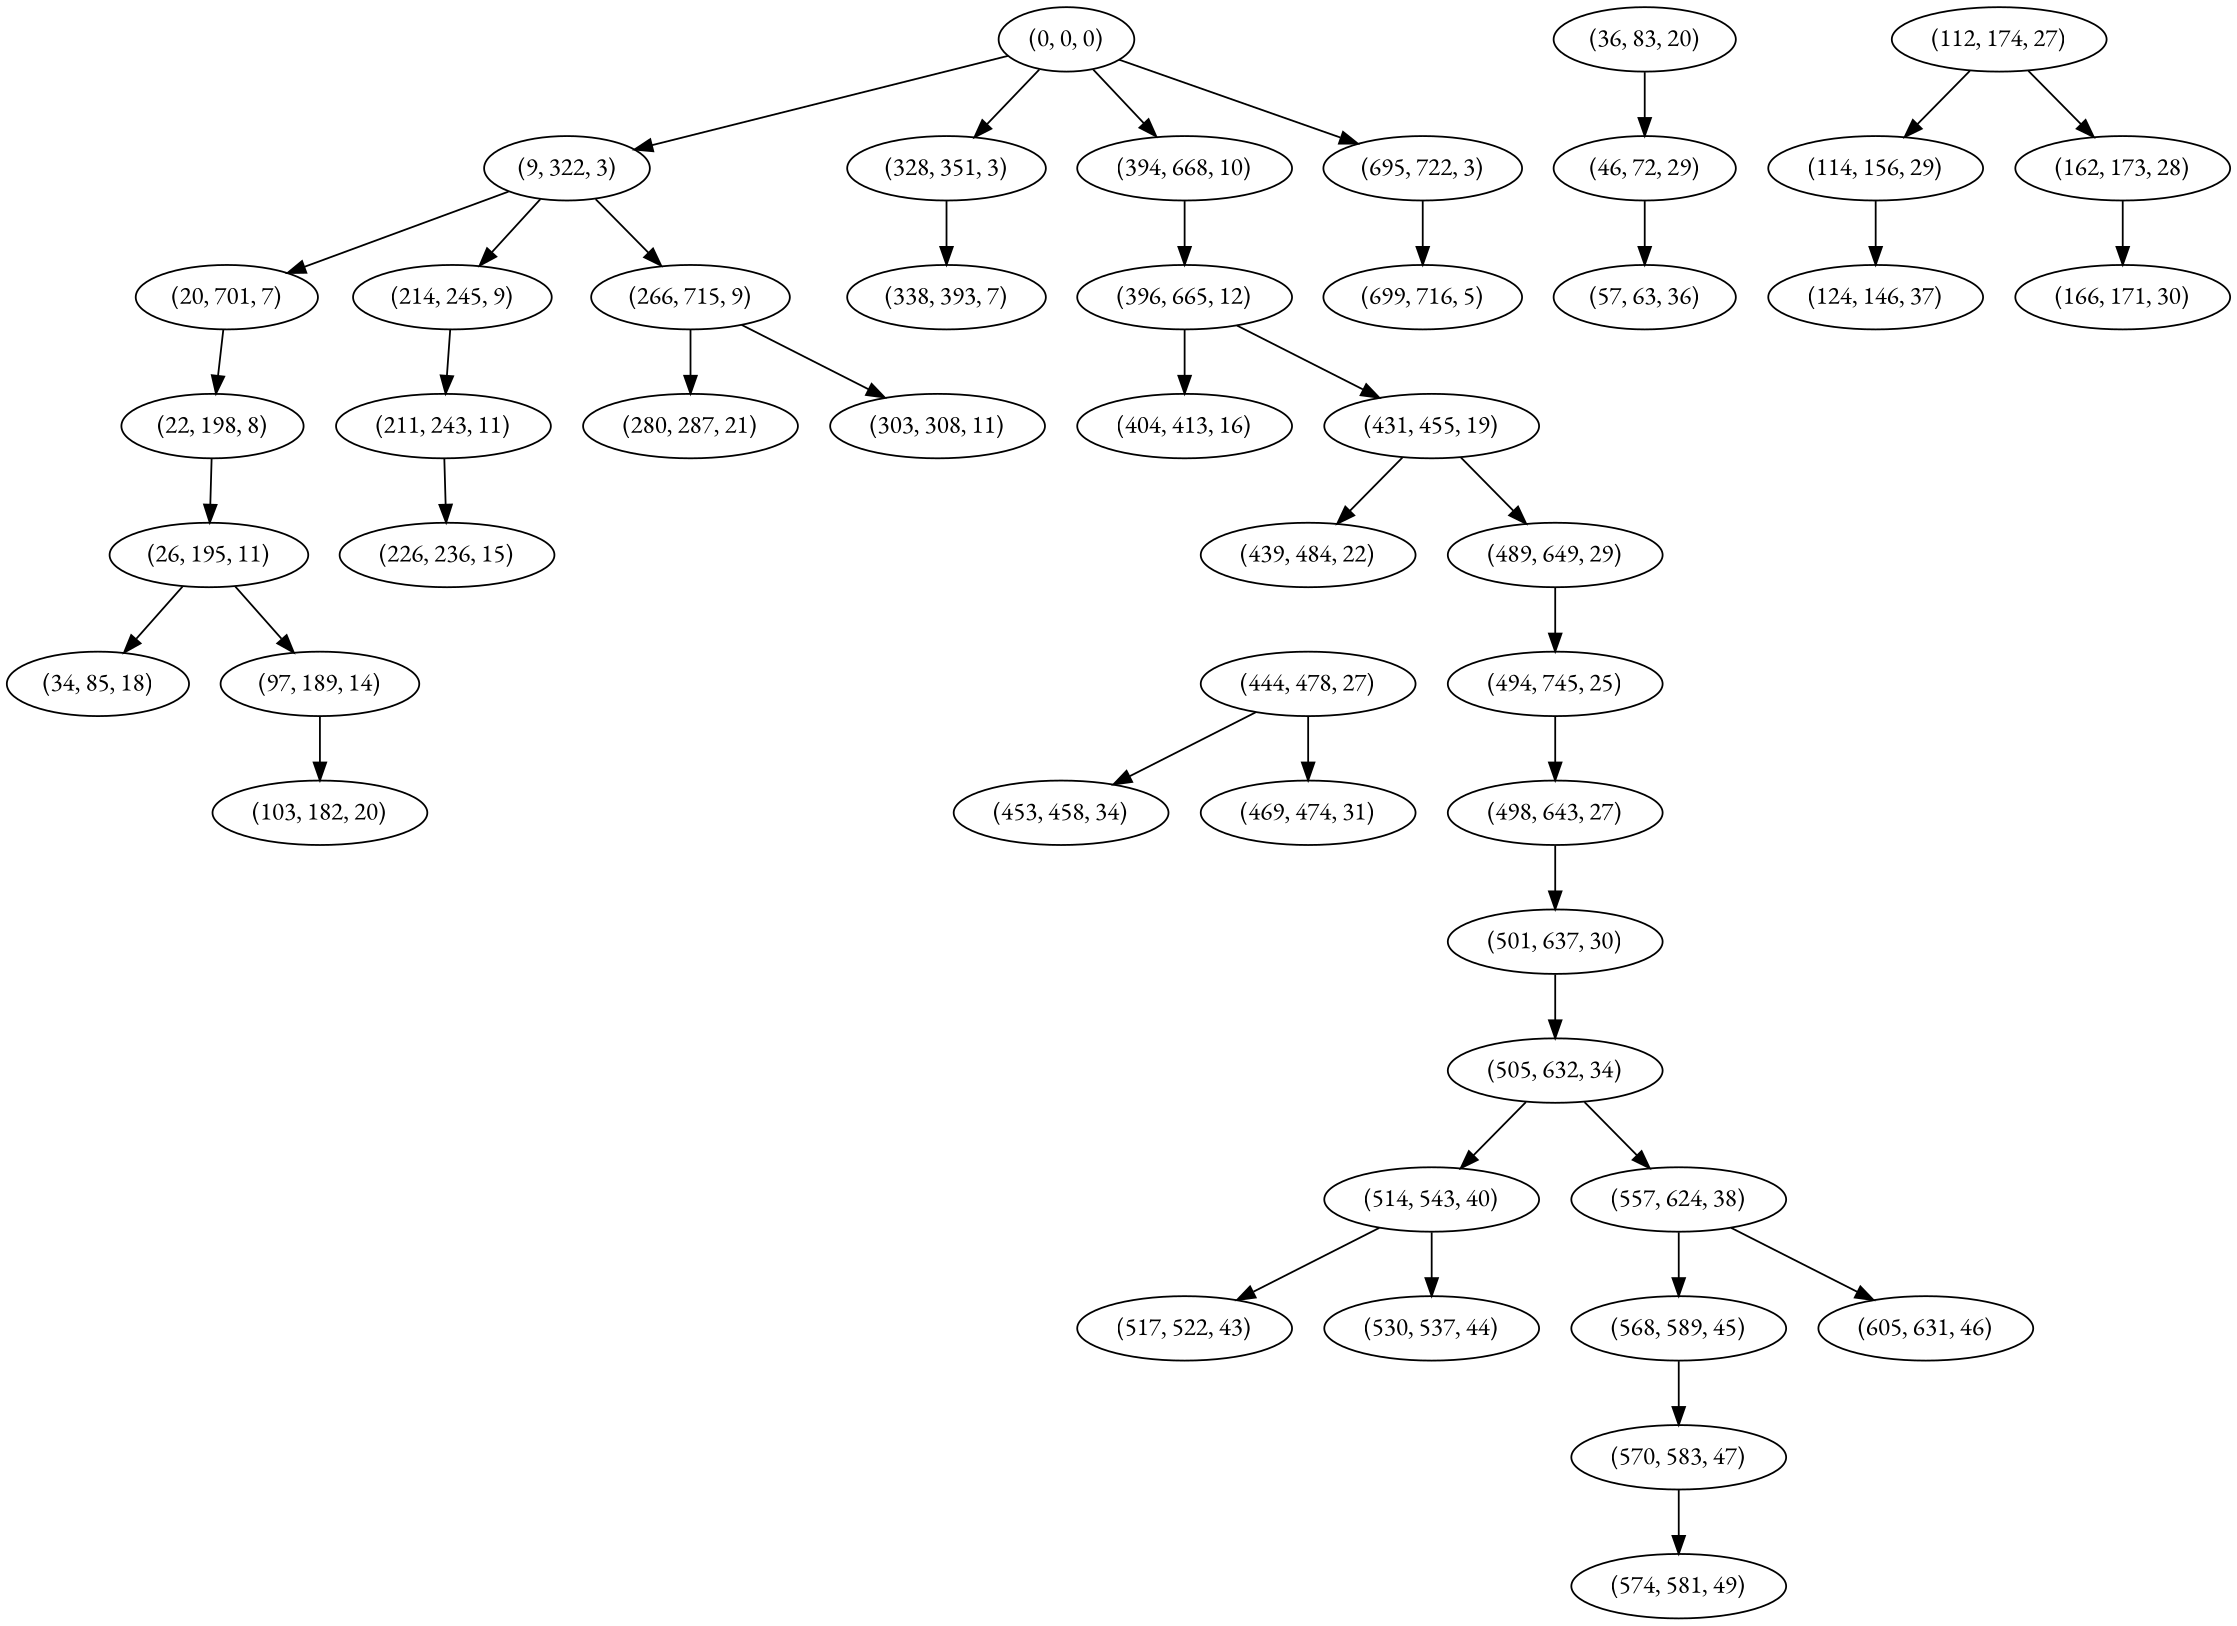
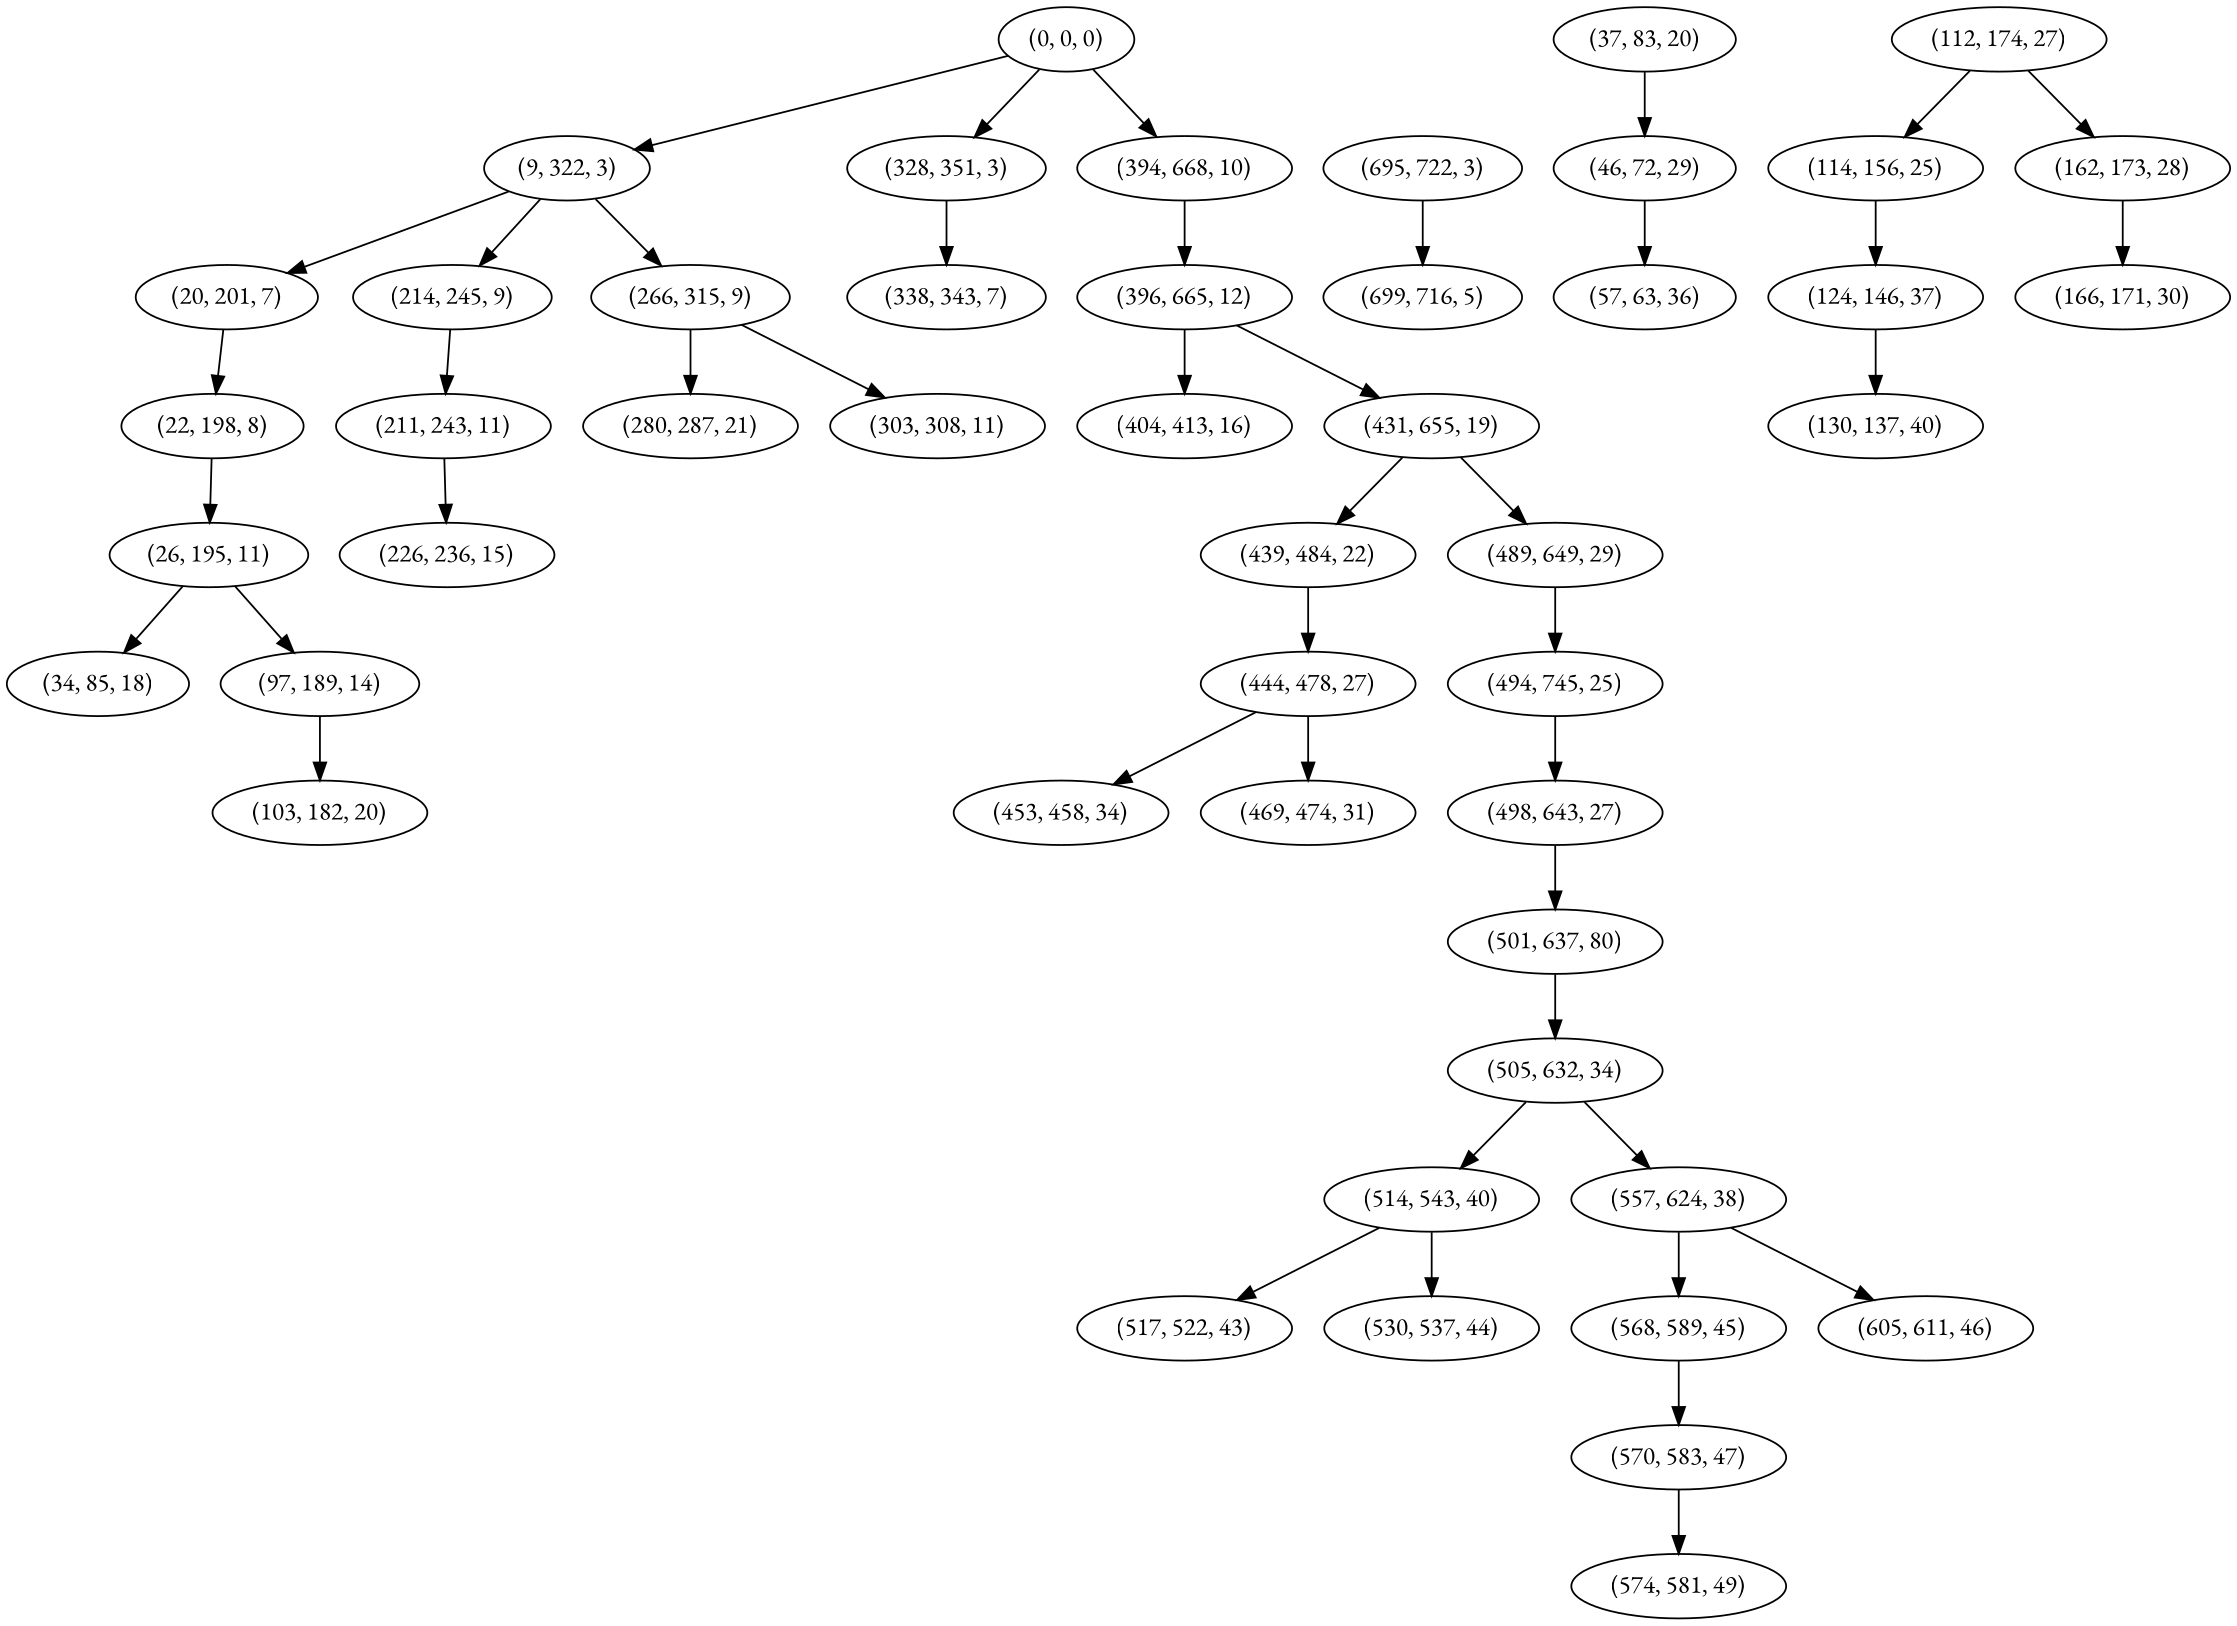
(1645, 39) -> (1645, 39)
(1230, 99) -> none
(1876, 168) -> (1876, 168)
(227, 297) -> (227, 297)
(691, 297) -> (691, 297)
(947, 297) -> (947, 297)
(1432, 426) -> (1432, 426)
none -> (1876, 426)
none -> (1308, 611)
(1555, 942) -> (1555, 942)
(1926, 1328) -> (1926, 1328)
